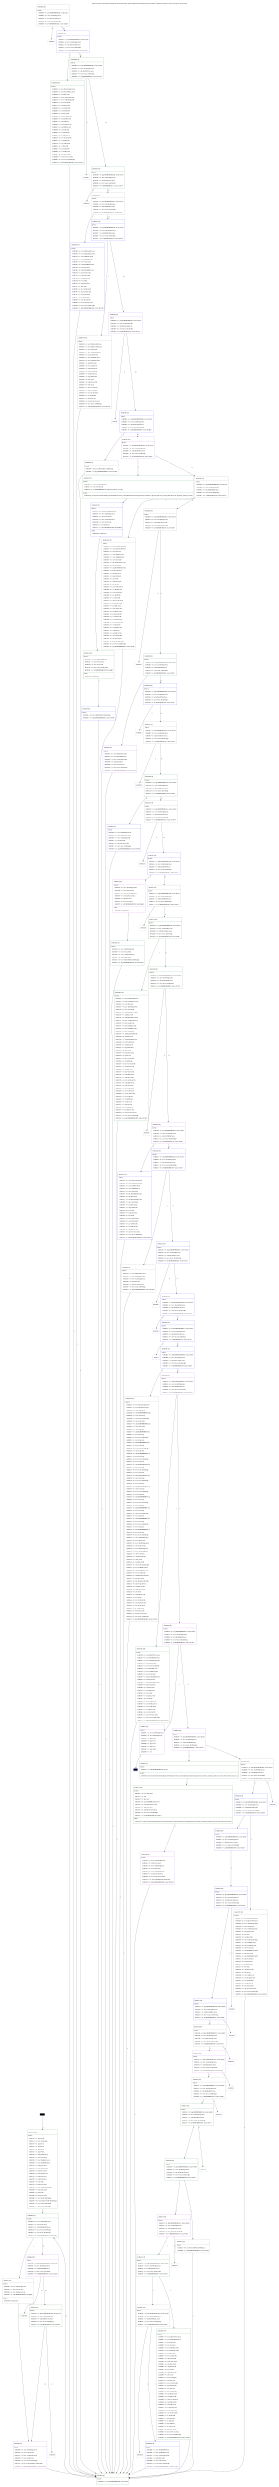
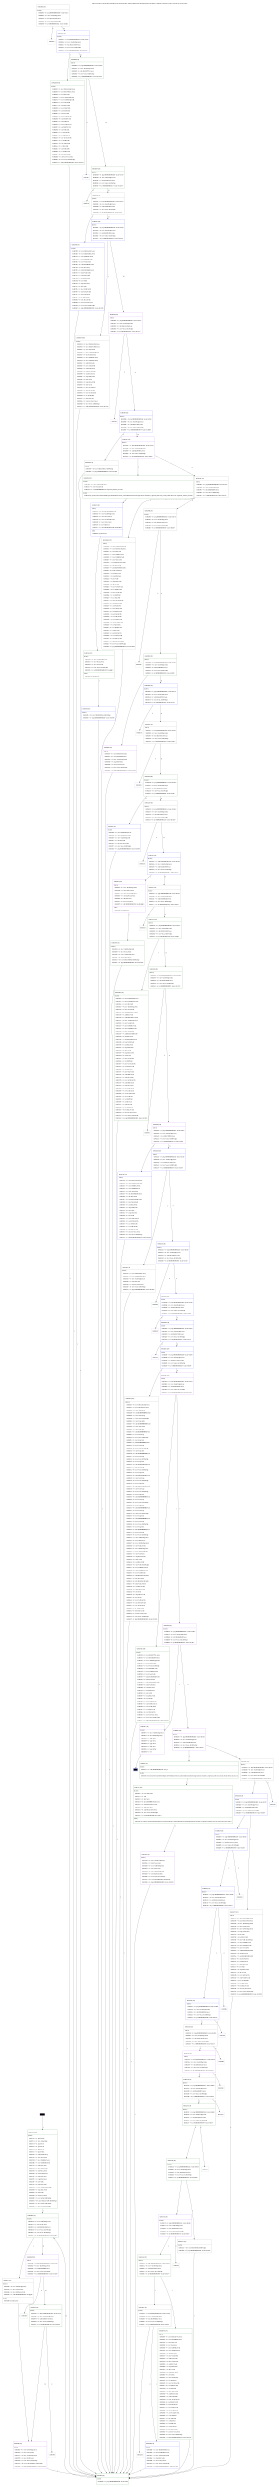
none -> (240, 1897)
